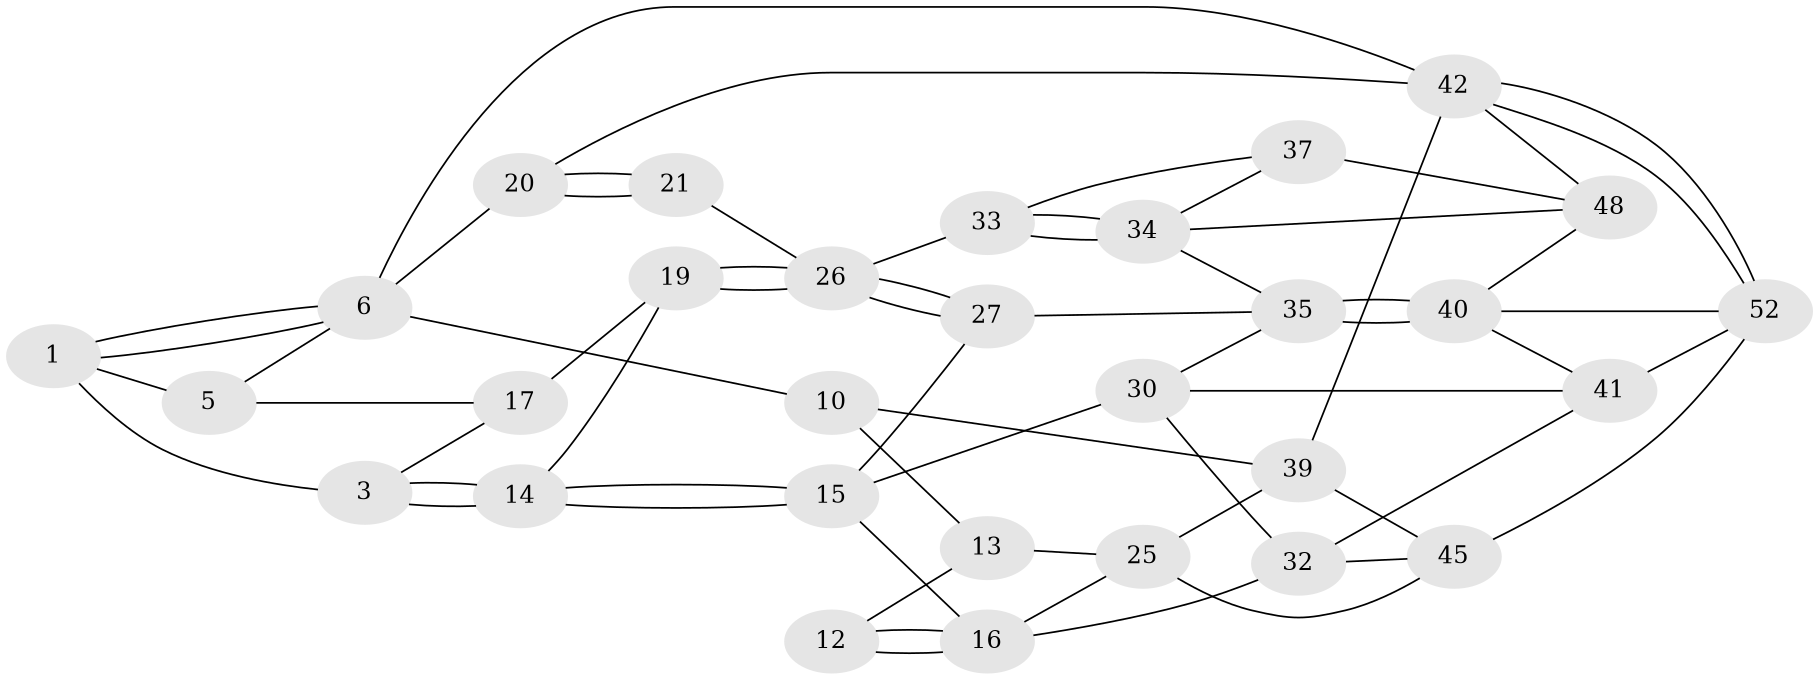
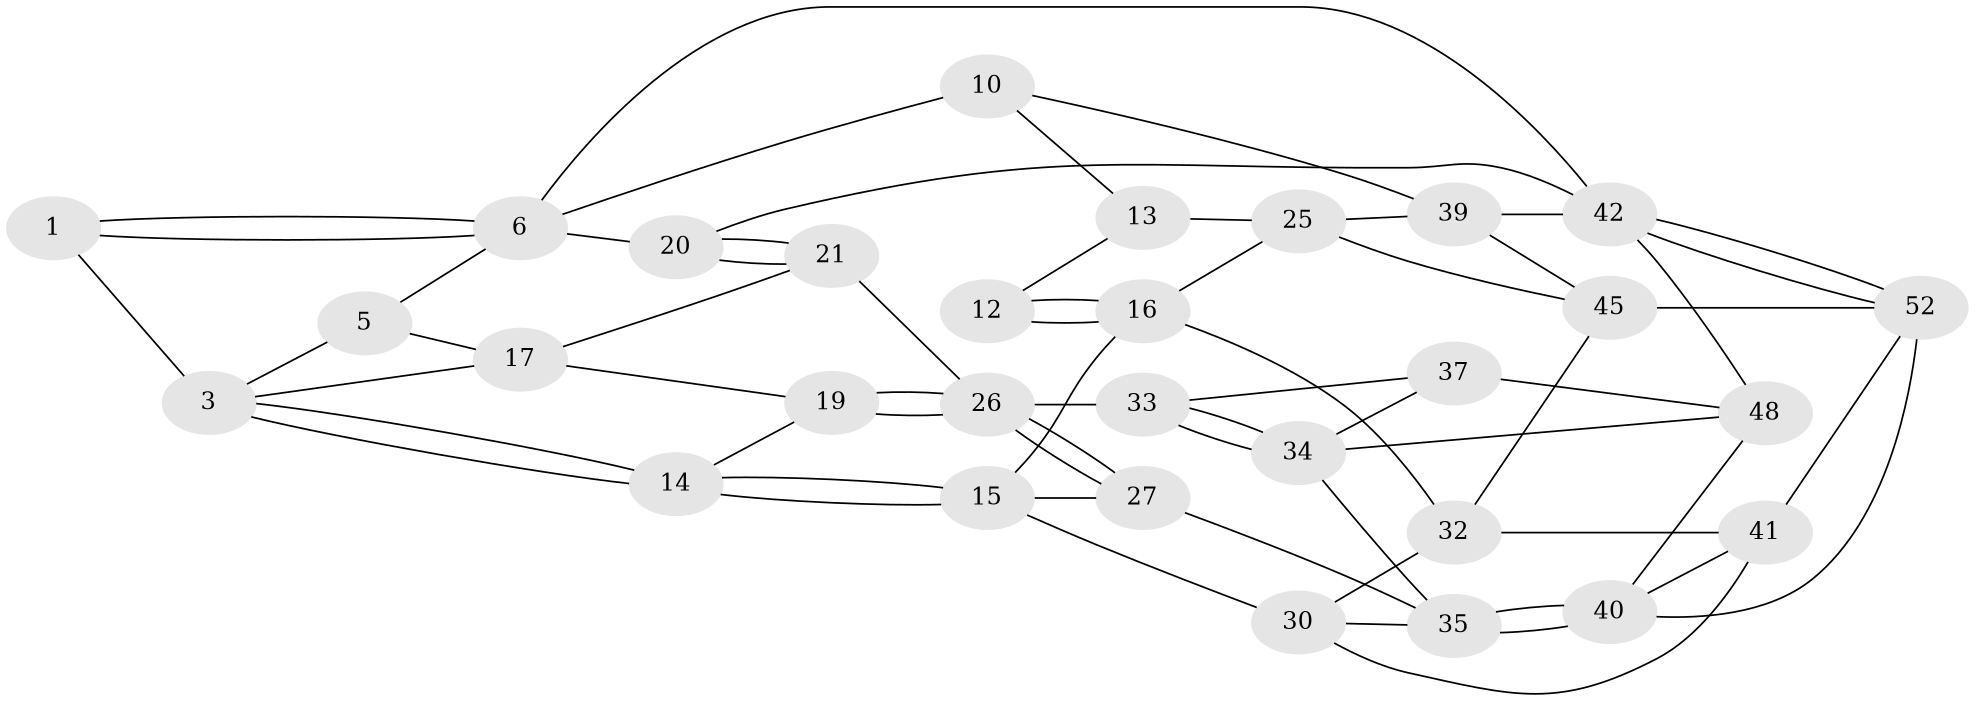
none -> (677, 309)
(132, 380) -> (287, 363)
